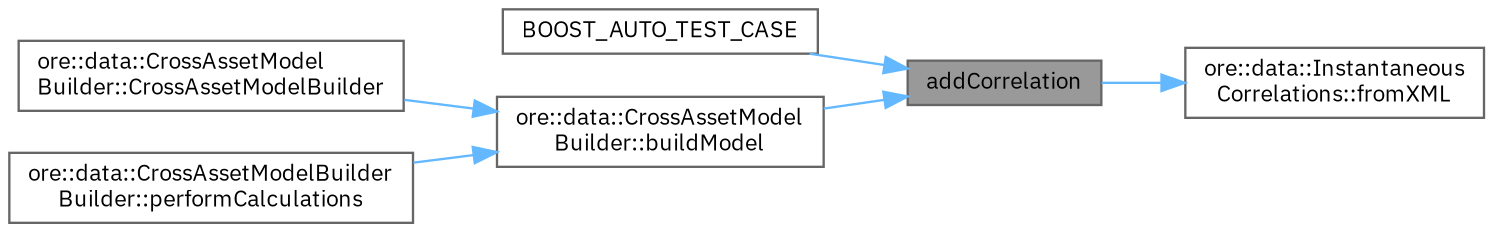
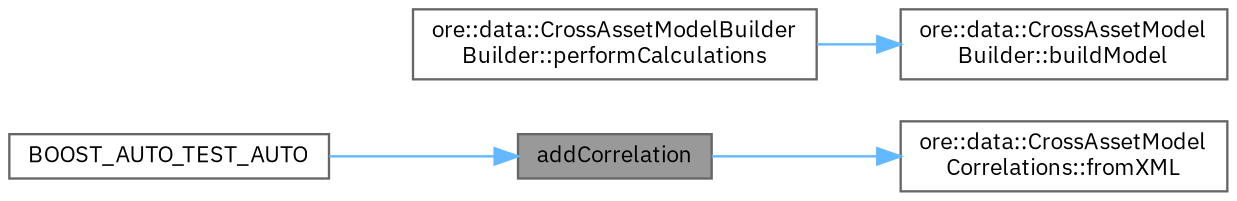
(660, 32) -> (169, 156)
(211, 76) -> none
(1335, 83) -> (1064, 156)
(854, 104) -> none
